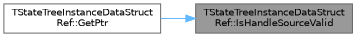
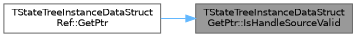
(274, 18) -> (274, 18)
